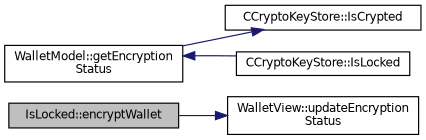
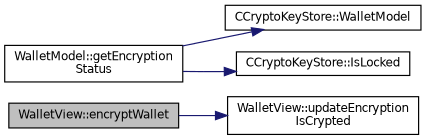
(323, 18) -> (323, 18)
(216, 56) -> (204, 72)
(94, 116) -> (94, 116)
(323, 116) -> (323, 116)
